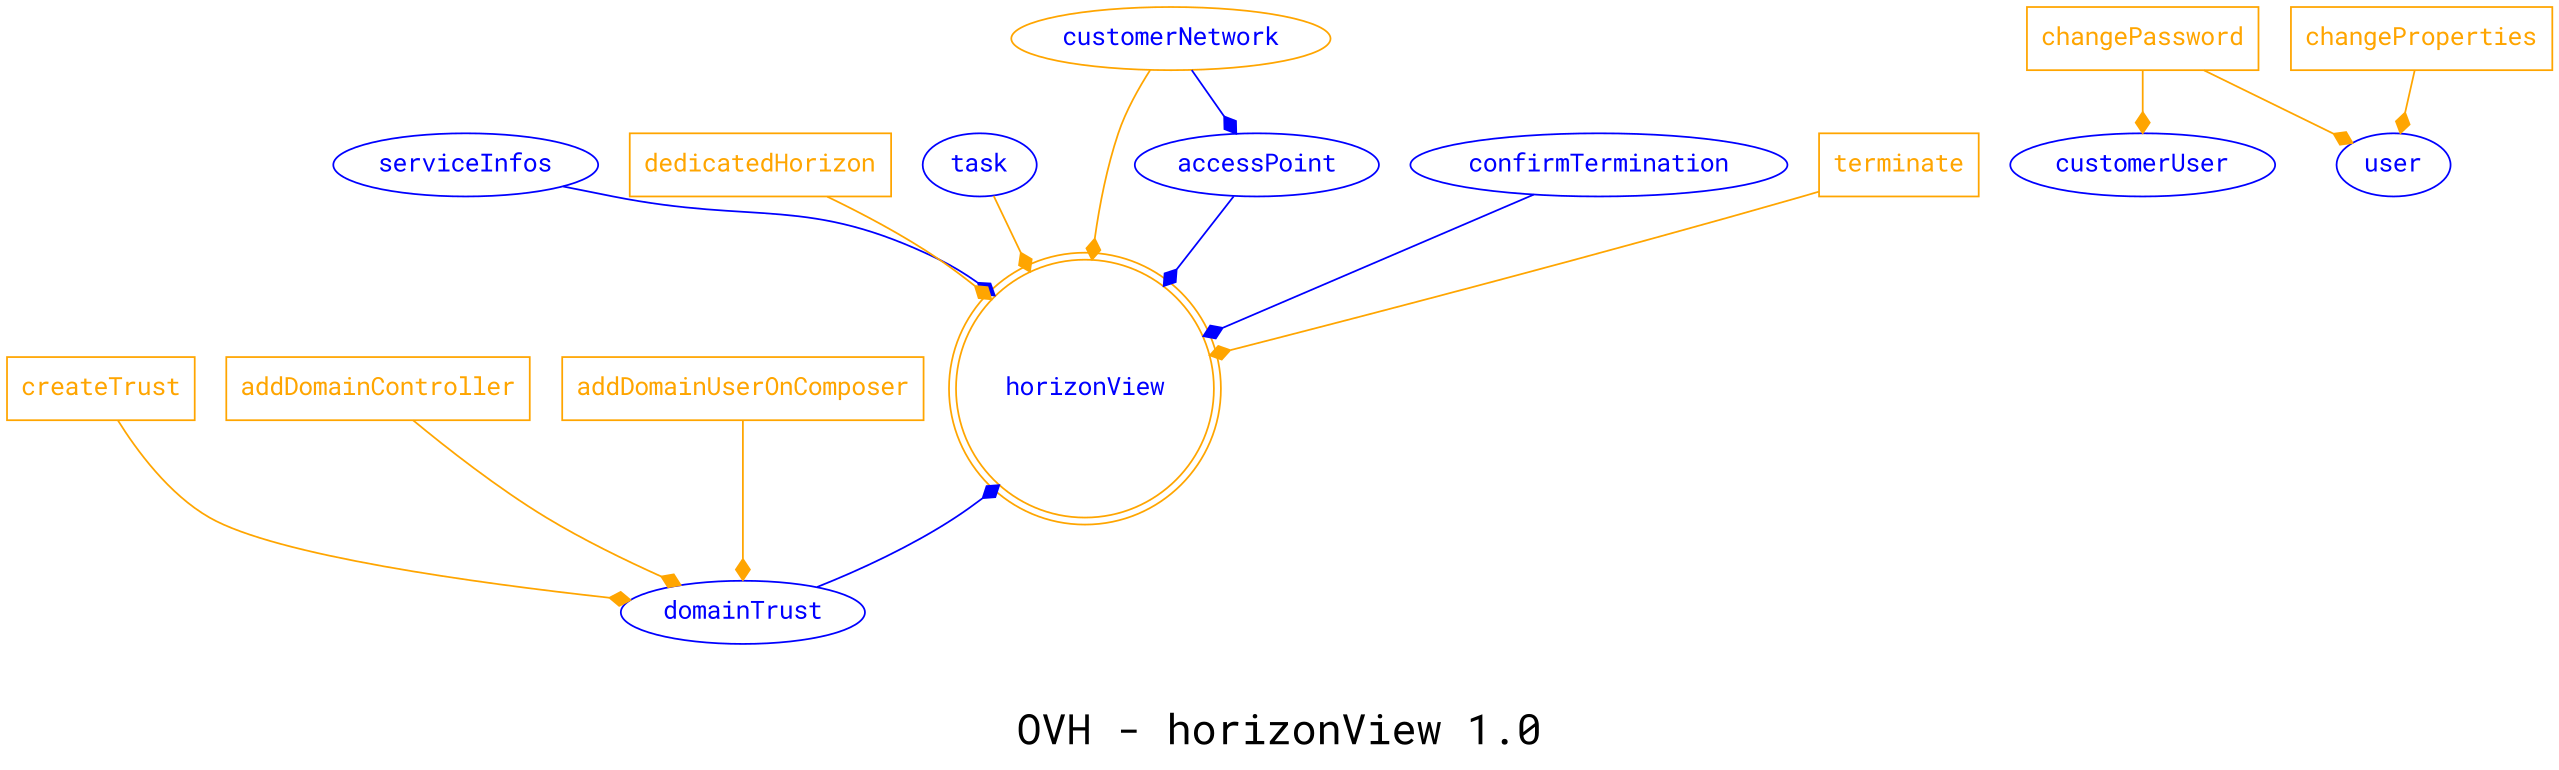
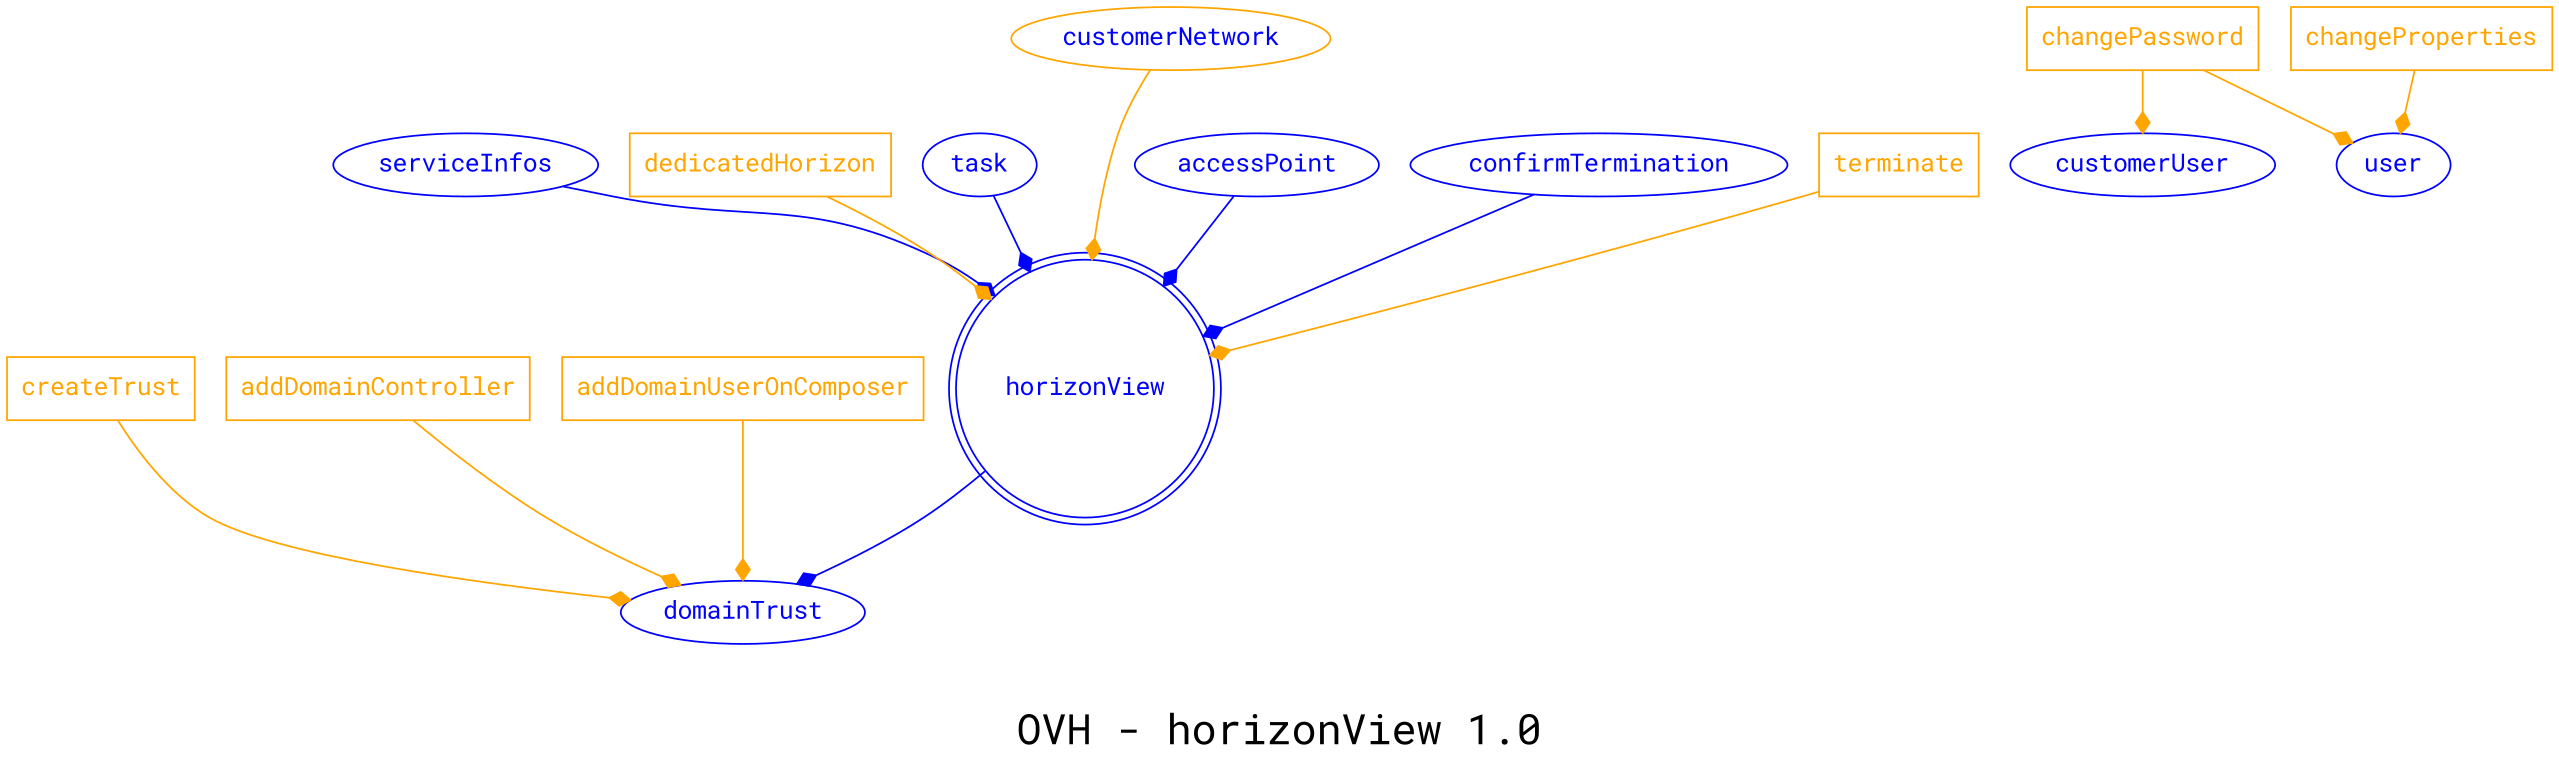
(1208, 93) -> none
(1007, 224) -> (1007, 224)
(1085, 389) -> (1085, 389)
(903, 548) -> (905, 529)
